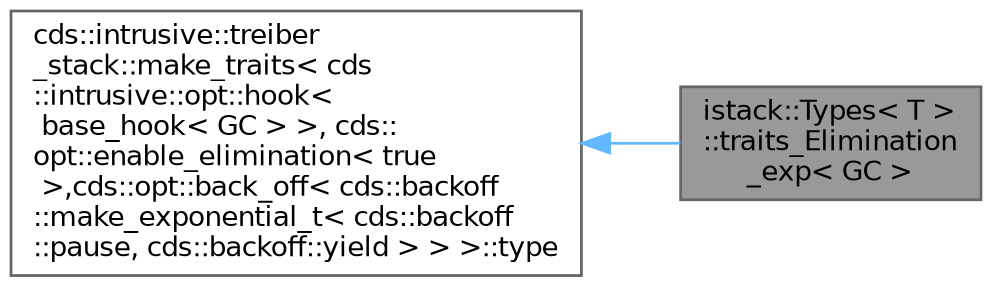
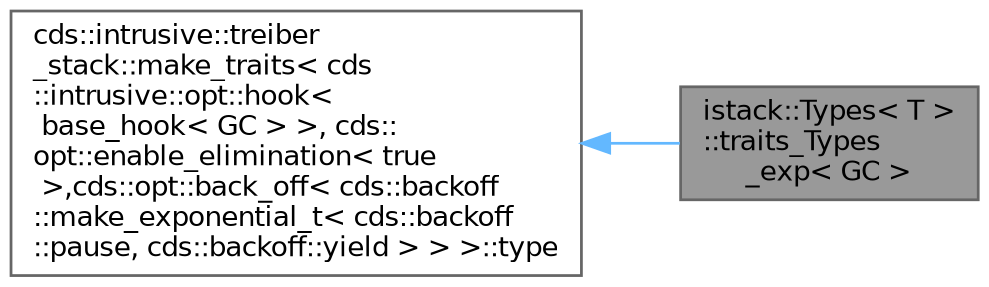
(831, 143) -> (829, 143)
